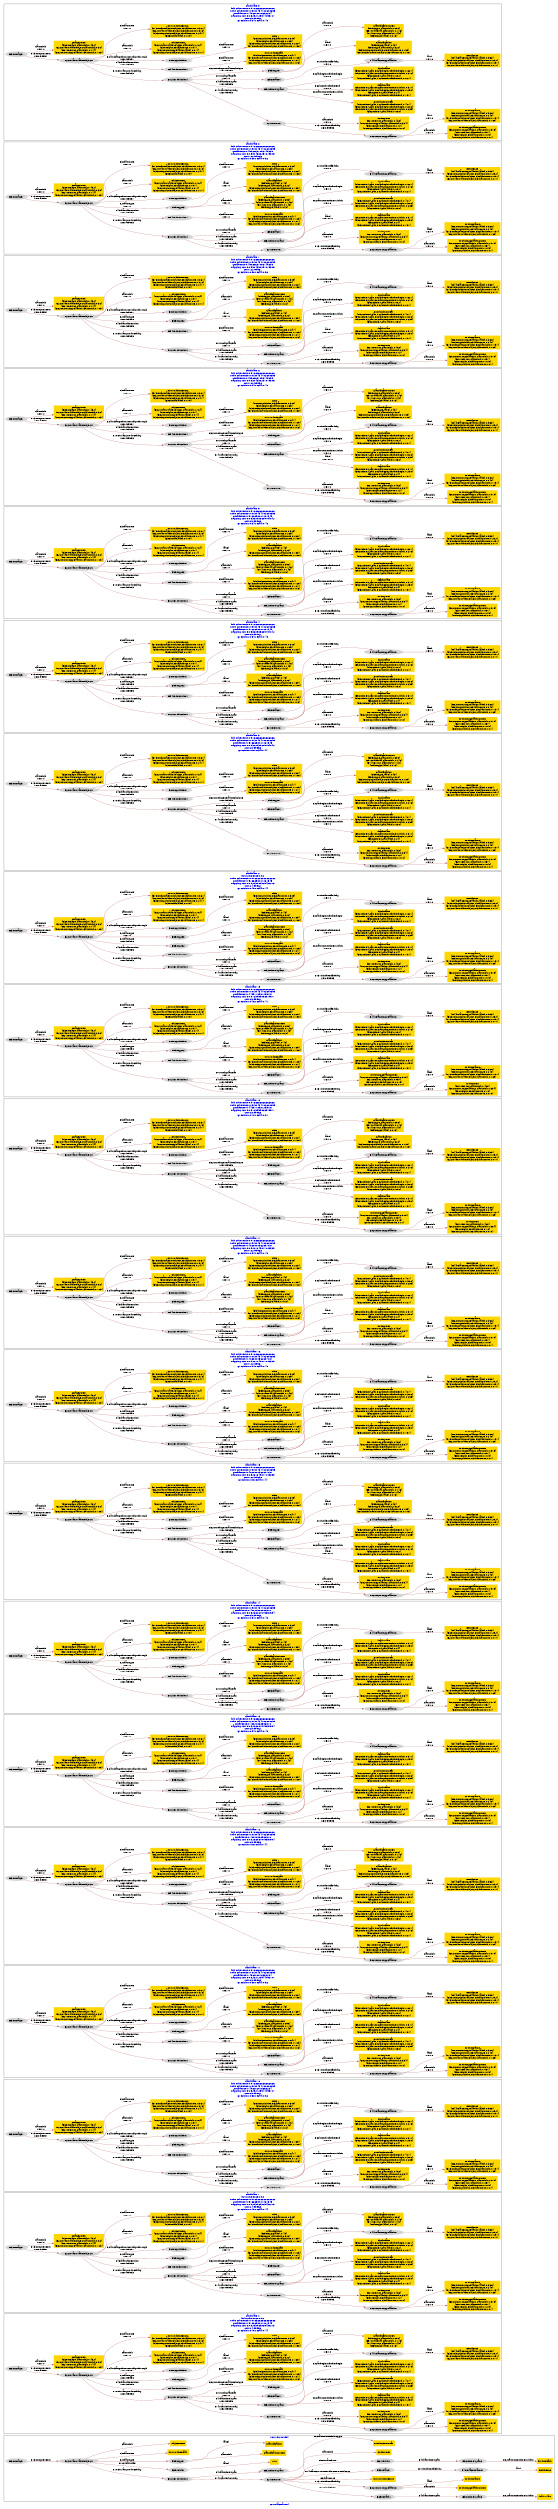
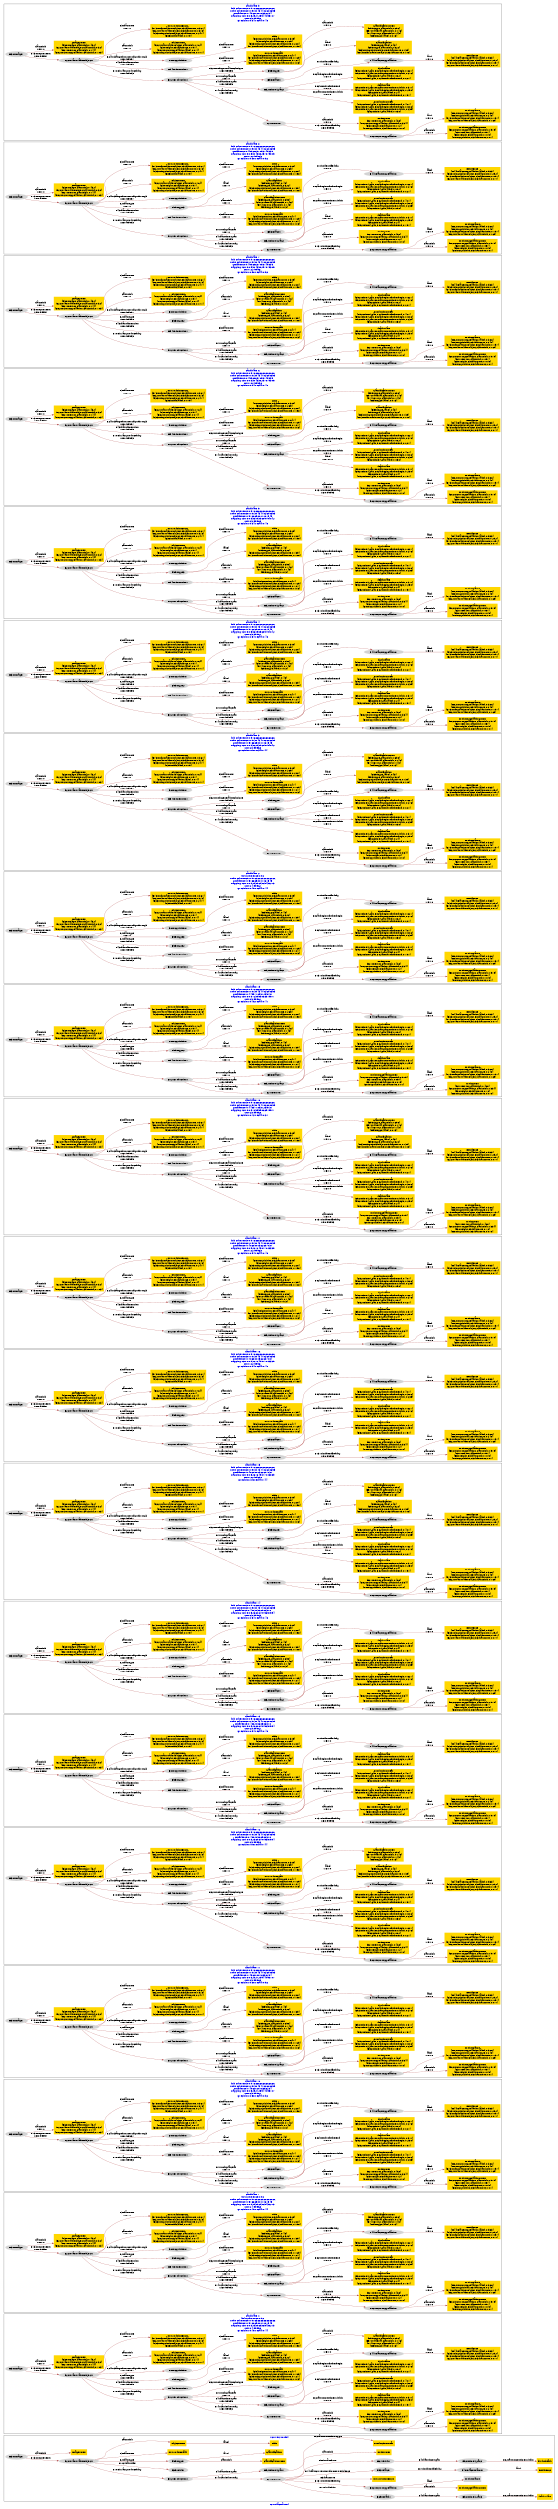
none -> (79, 2452)
(228, 2466) -> (227, 2443)
(472, 2479) -> (472, 2479)
